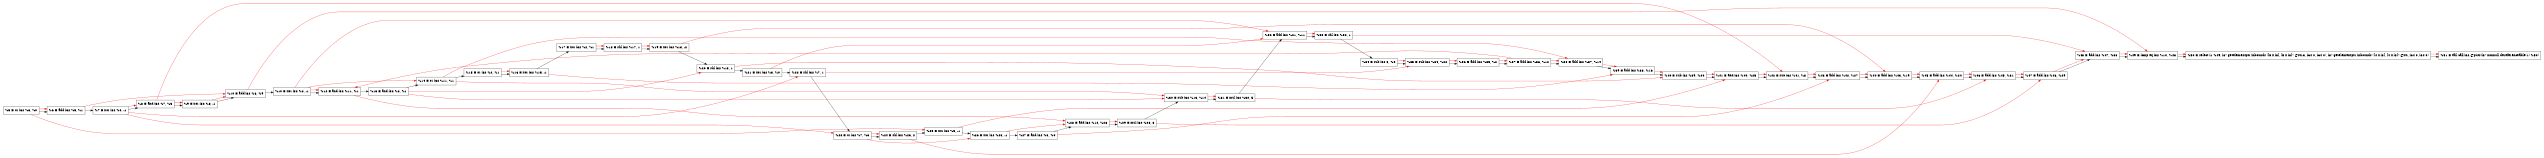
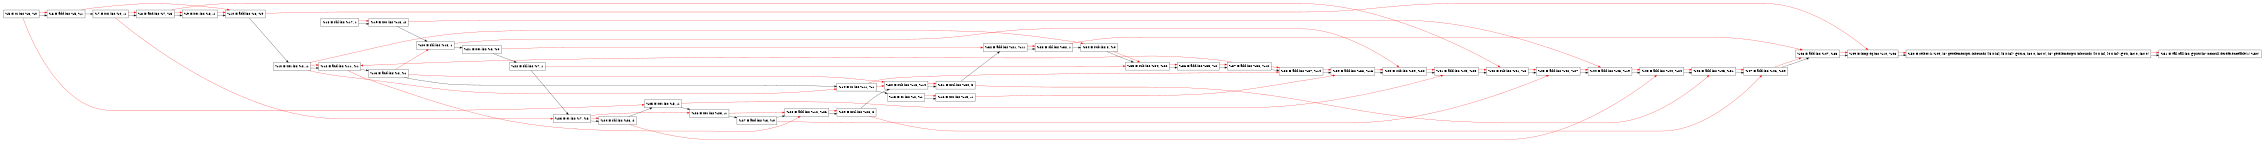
(768, 20) -> (694, 31)
(576, 47) -> none
(465, 117) -> none
